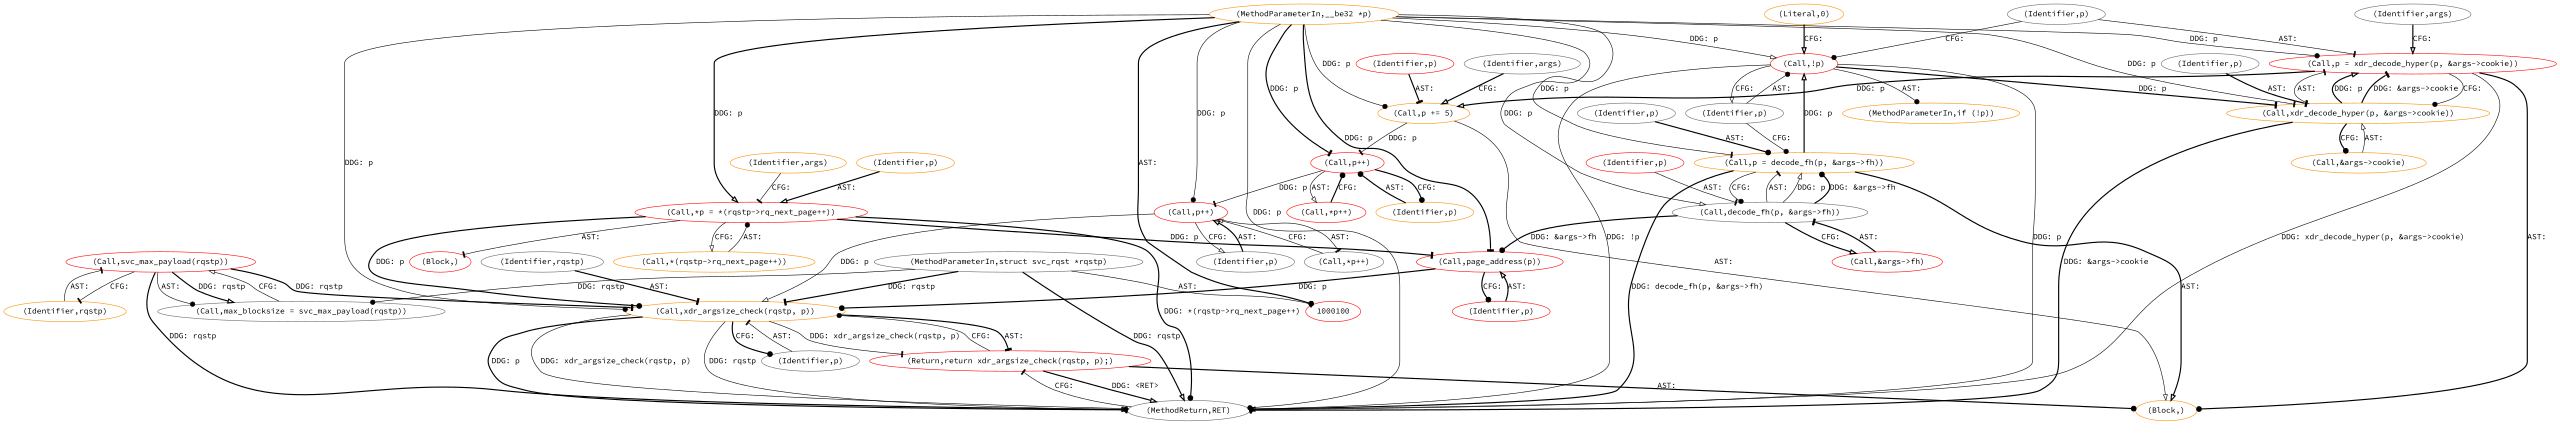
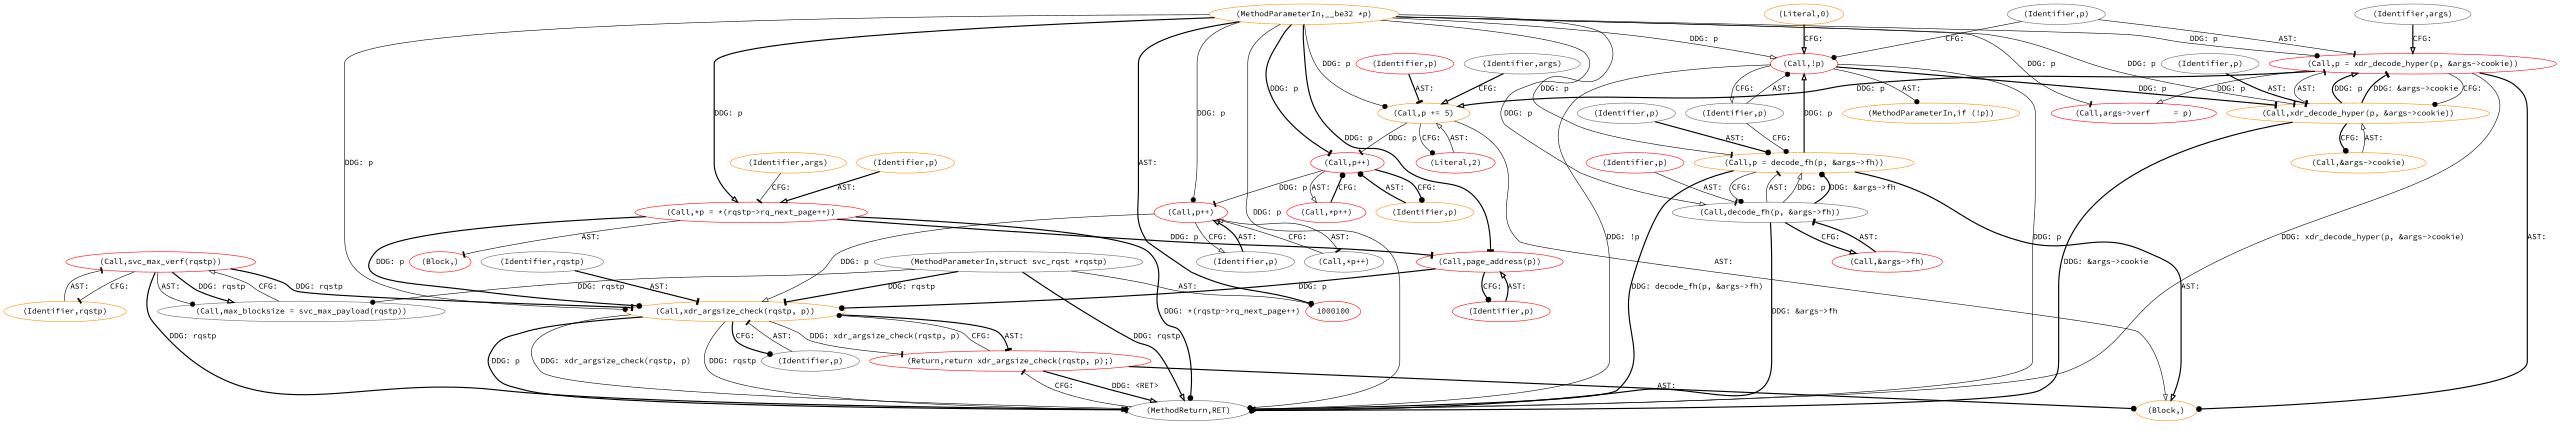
none -> (2134, 113)
none -> (1456, 163)
(1588, 222) -> (1627, 391)
(161, 262) -> (161, 262)
(714, 262) -> none
